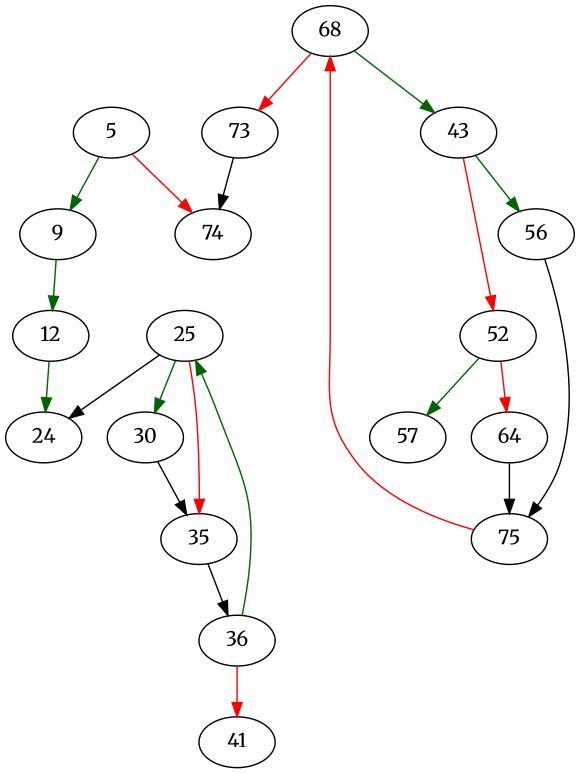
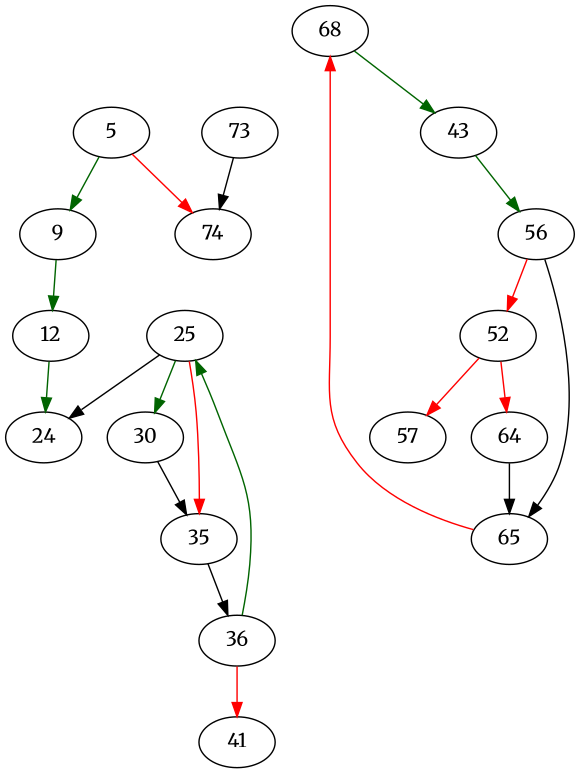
(290, 77) -> none
(477, 227) -> (520, 278)
(458, 381) -> (458, 381)
(509, 539) -> (509, 539)
